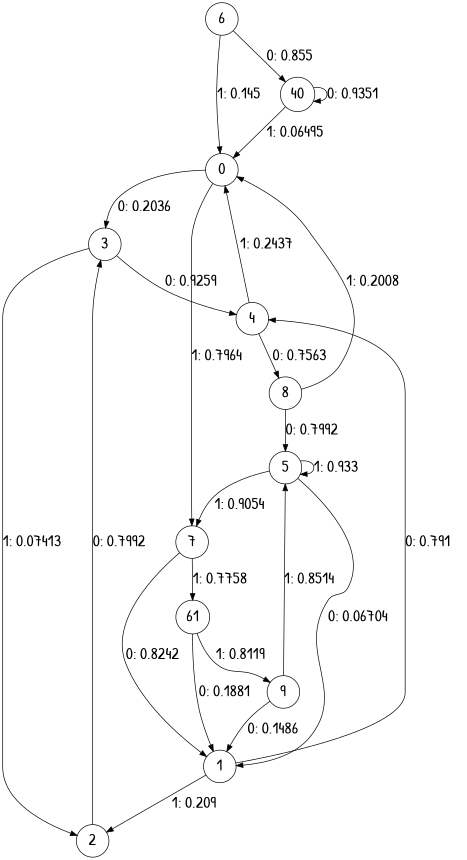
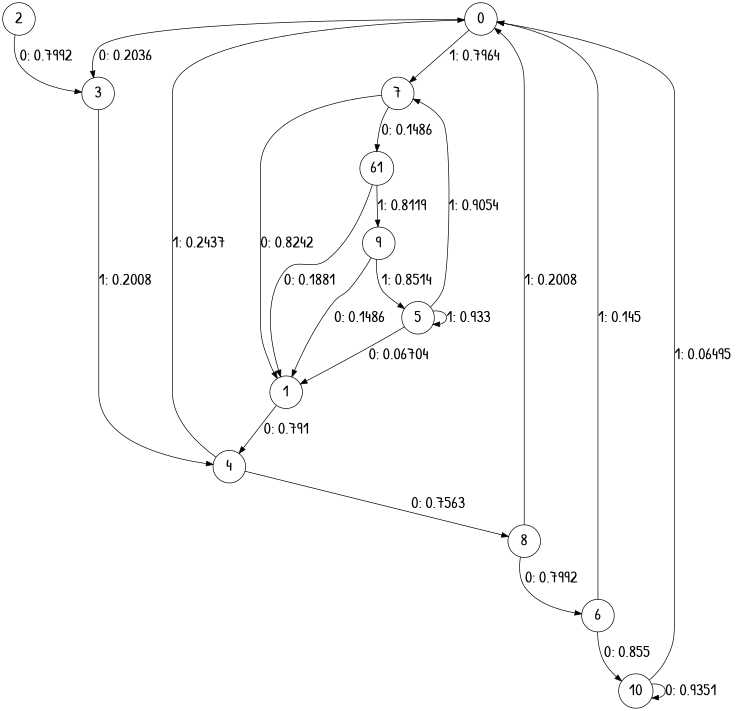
(298, 94) -> (636, 691)
(196, 281) -> (131, 281)
(285, 427) -> (534, 597)
(3, 534) -> none
(226, 579) -> (412, 131)
(159, 802) -> none
